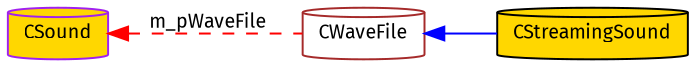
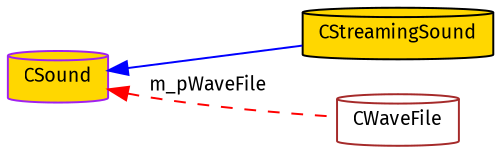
(471, 34) -> (215, 57)
